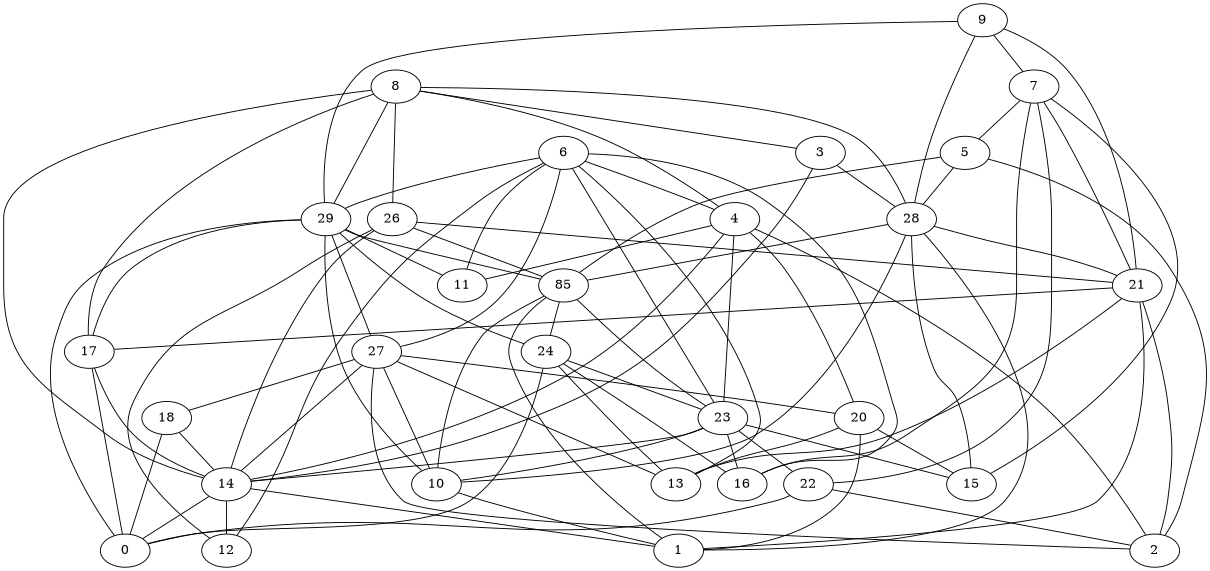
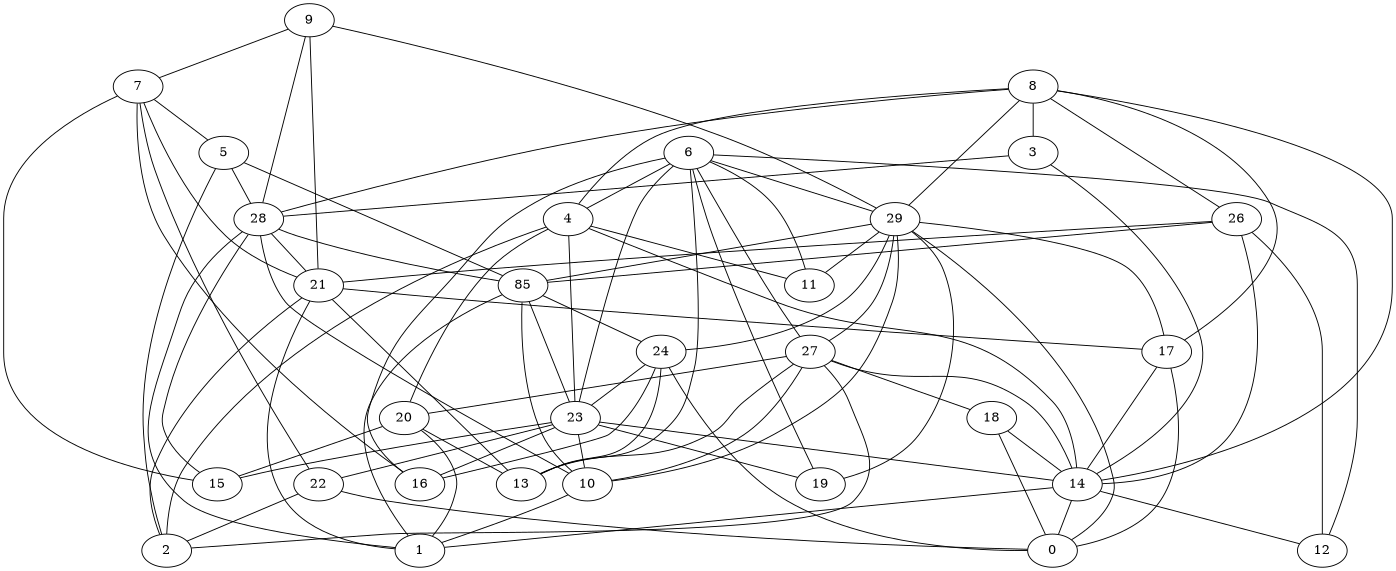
none -> (820, 484)
